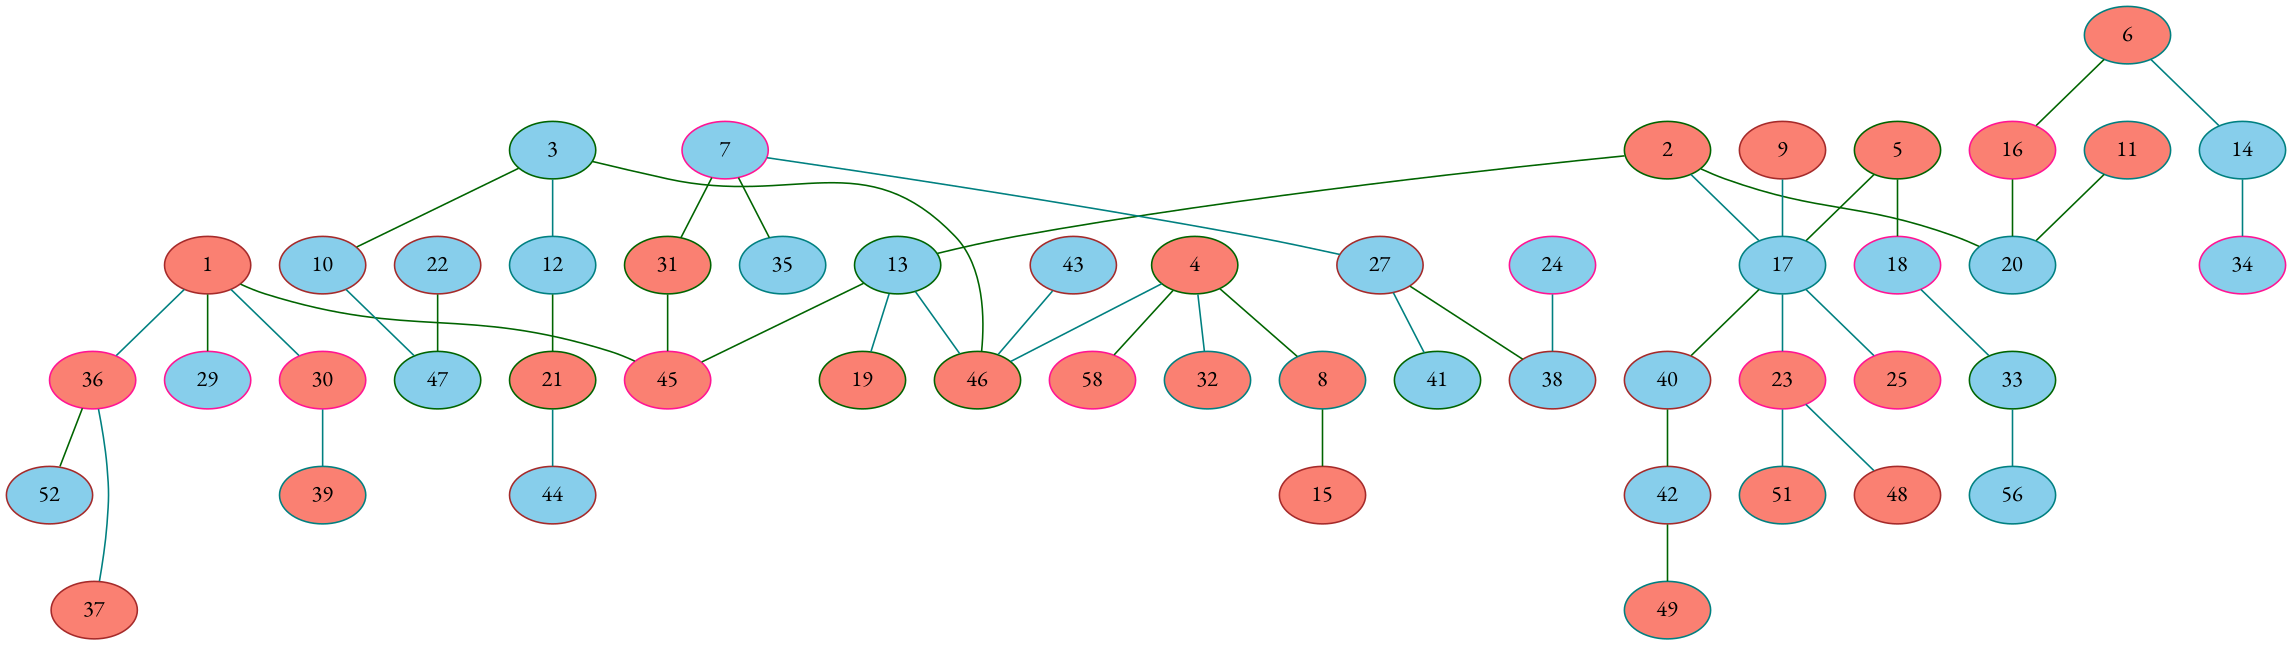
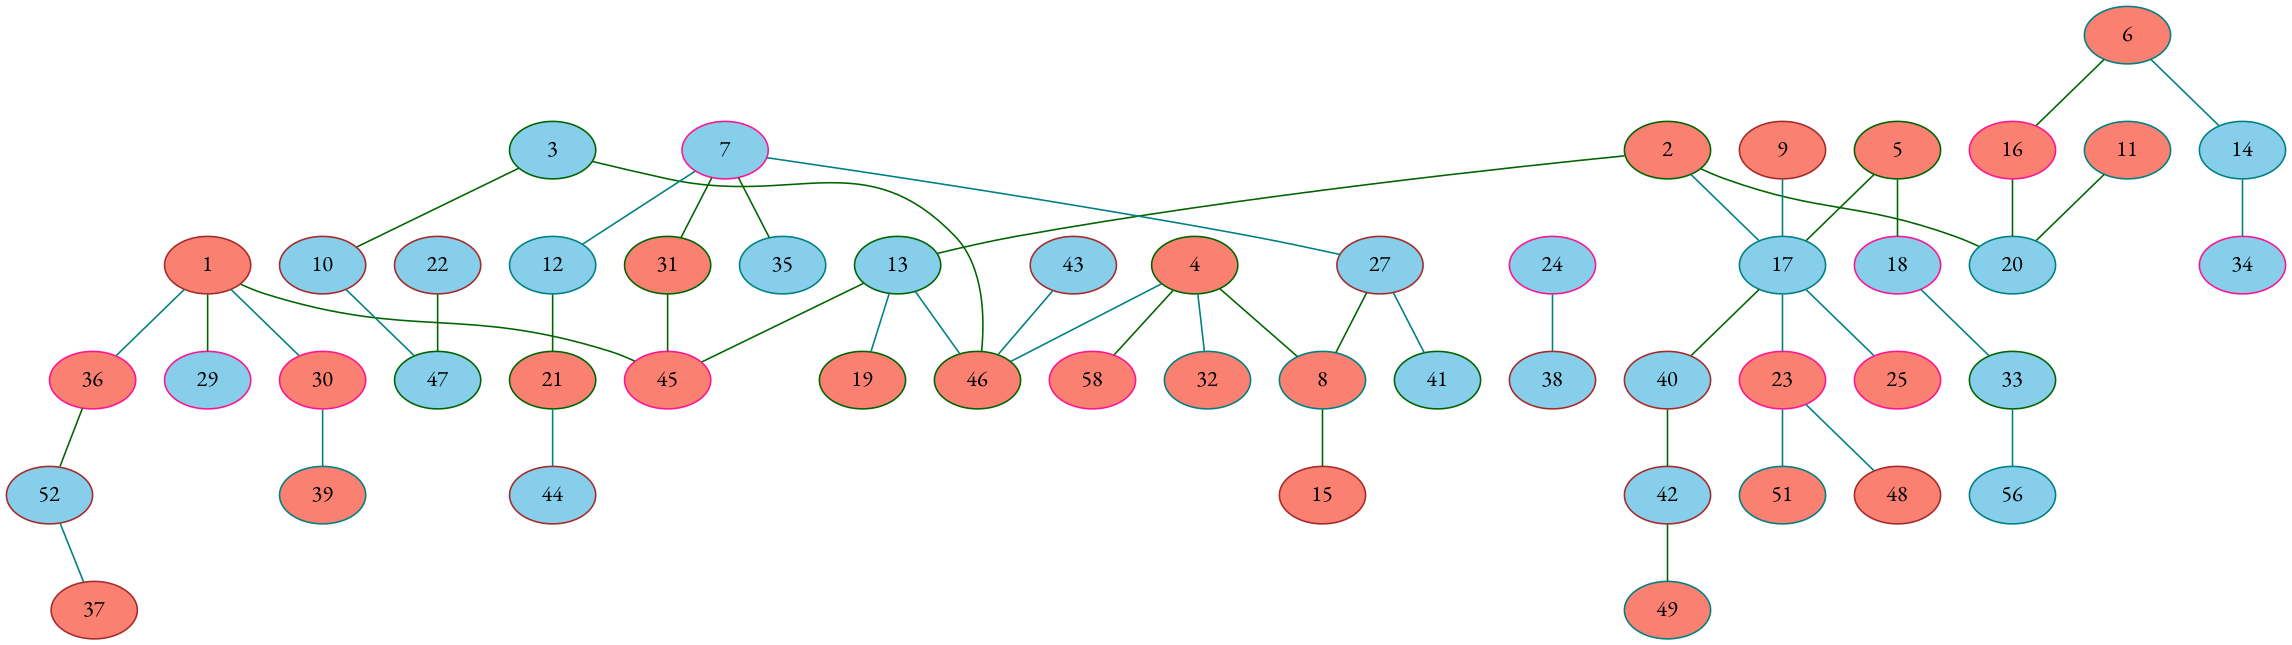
(553, 208) -> (639, 208)
(1466, 323) -> (1351, 323)
(109, 495) -> (72, 553)
